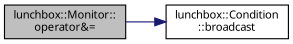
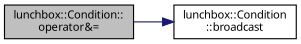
(65, 22) -> (69, 22)
